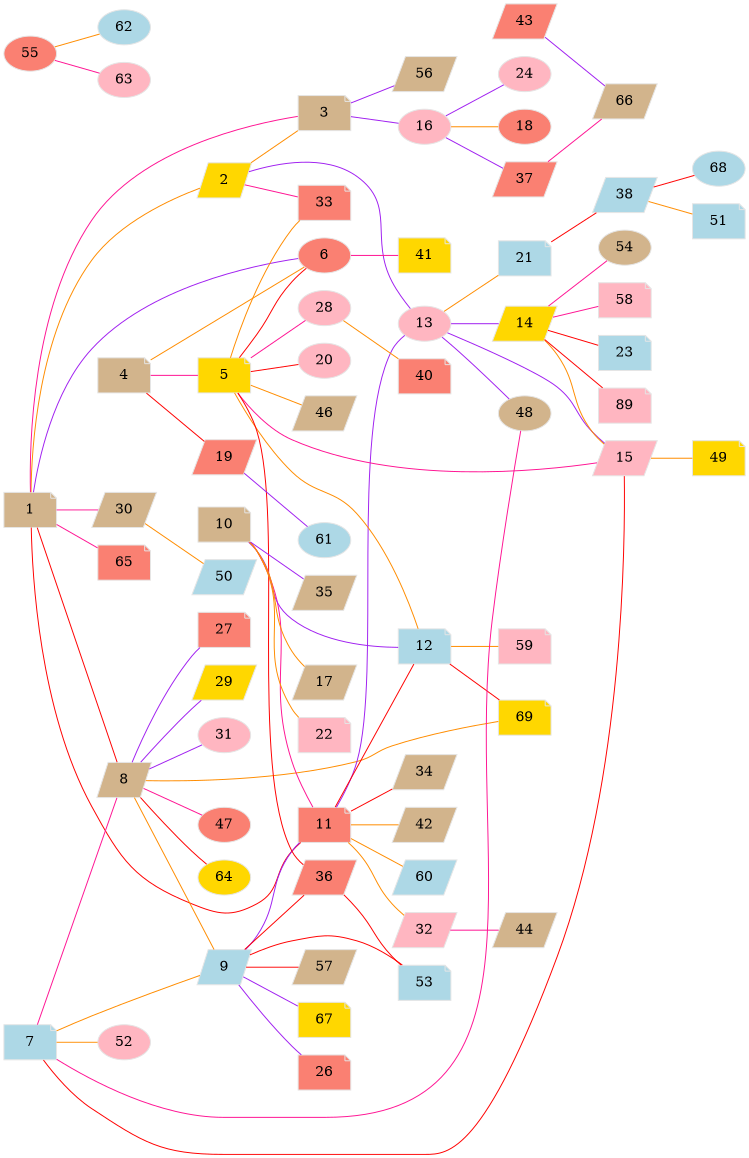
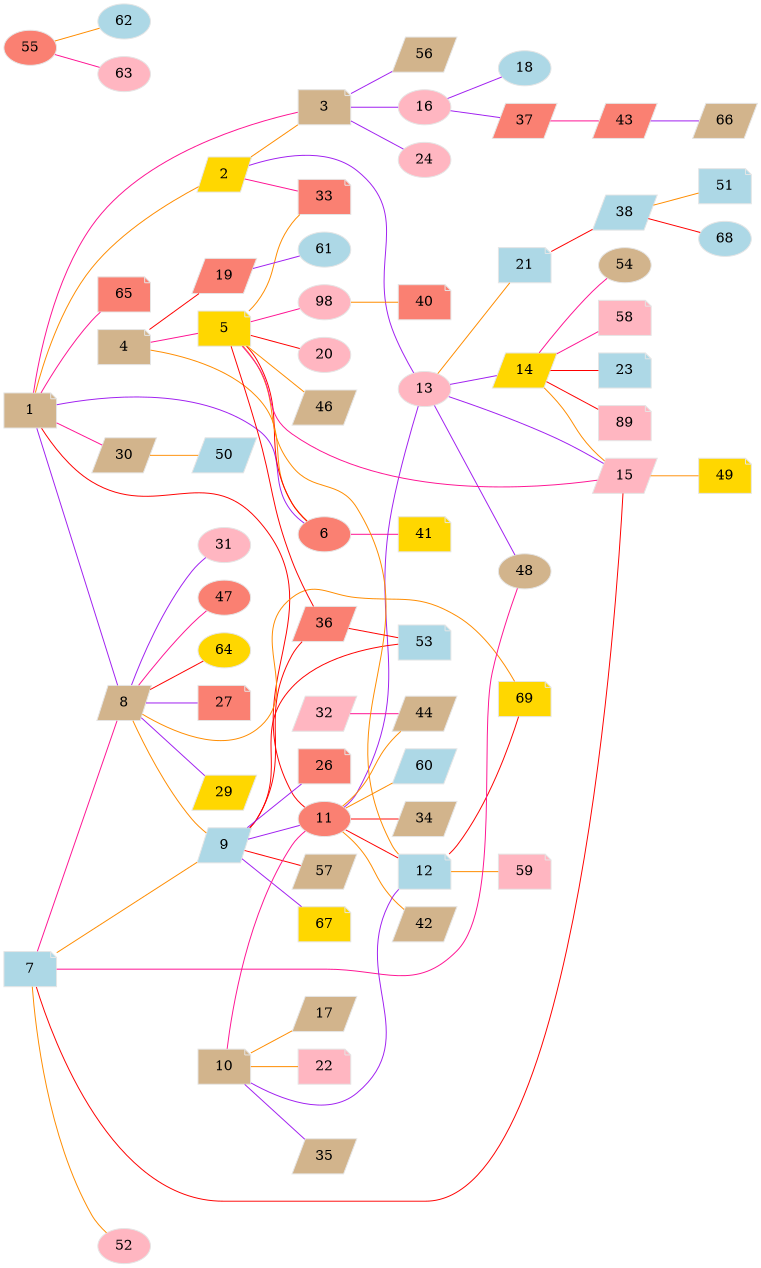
(475, 100) -> (377, 135)
(475, 127) -> (475, 88)
(525, 127) -> (525, 68)
(575, 140) -> (575, 121)
(324, 308) -> (324, 302)
(77, 645) -> (77, 557)
(324, 825) -> (324, 819)
(376, 879) -> (381, 755)
